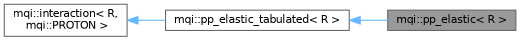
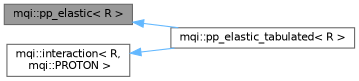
(374, 20) -> (161, 26)
